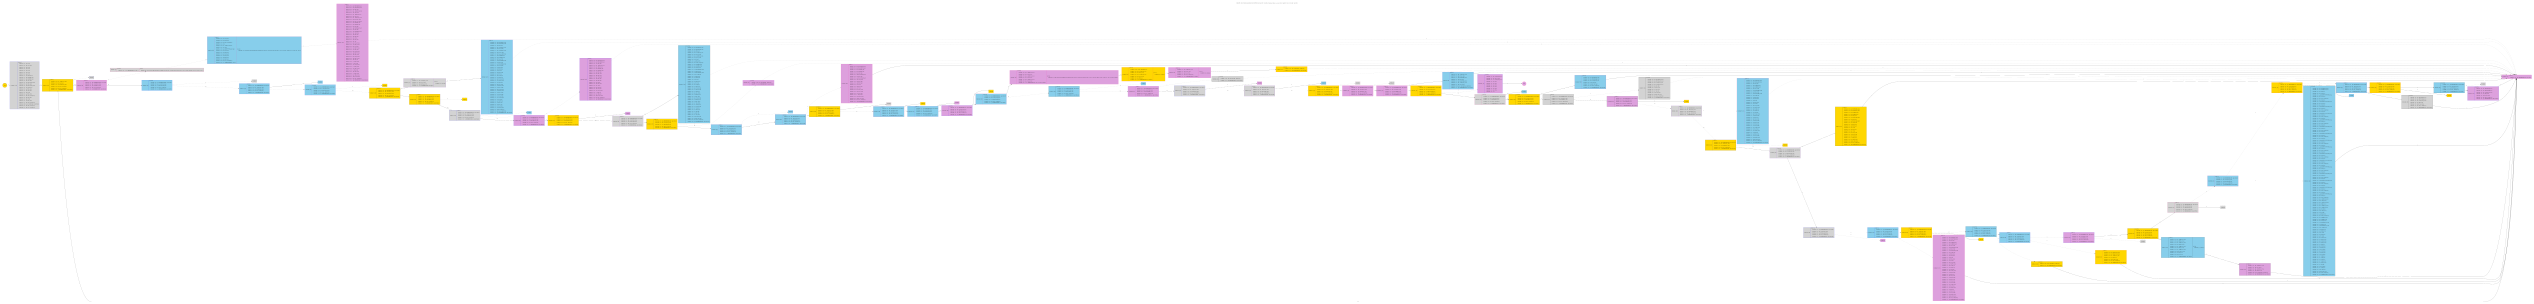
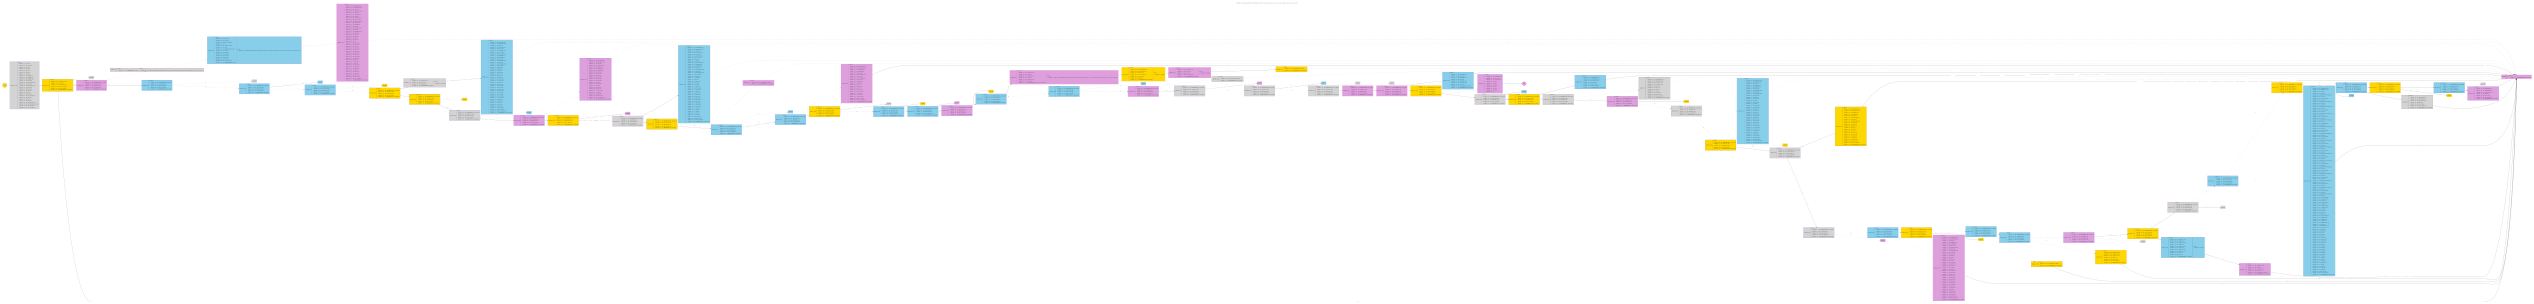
(1324, 91) -> (1324, 91)
